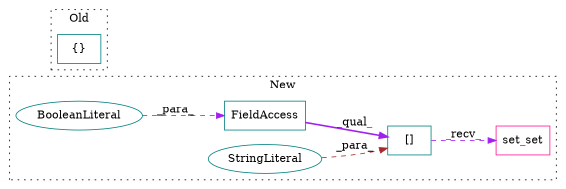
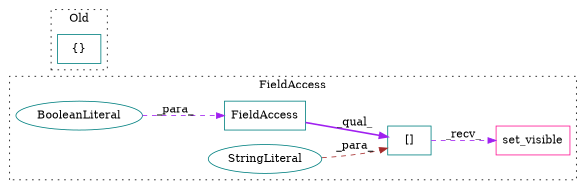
(283, 85) -> (293, 85)
(523, 140) -> (533, 140)
